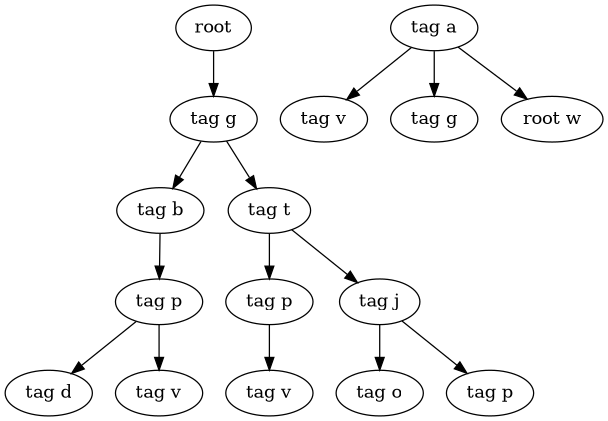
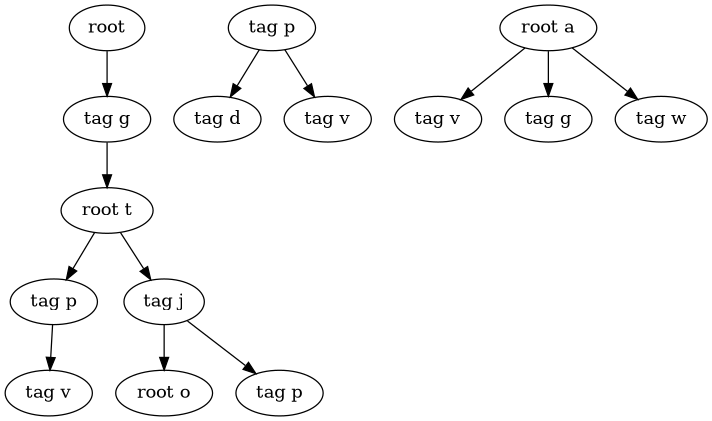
(434, 28) -> (548, 28)
(552, 119) -> (661, 119)
(160, 210) -> none
(269, 210) -> (107, 210)
(380, 393) -> (164, 393)
